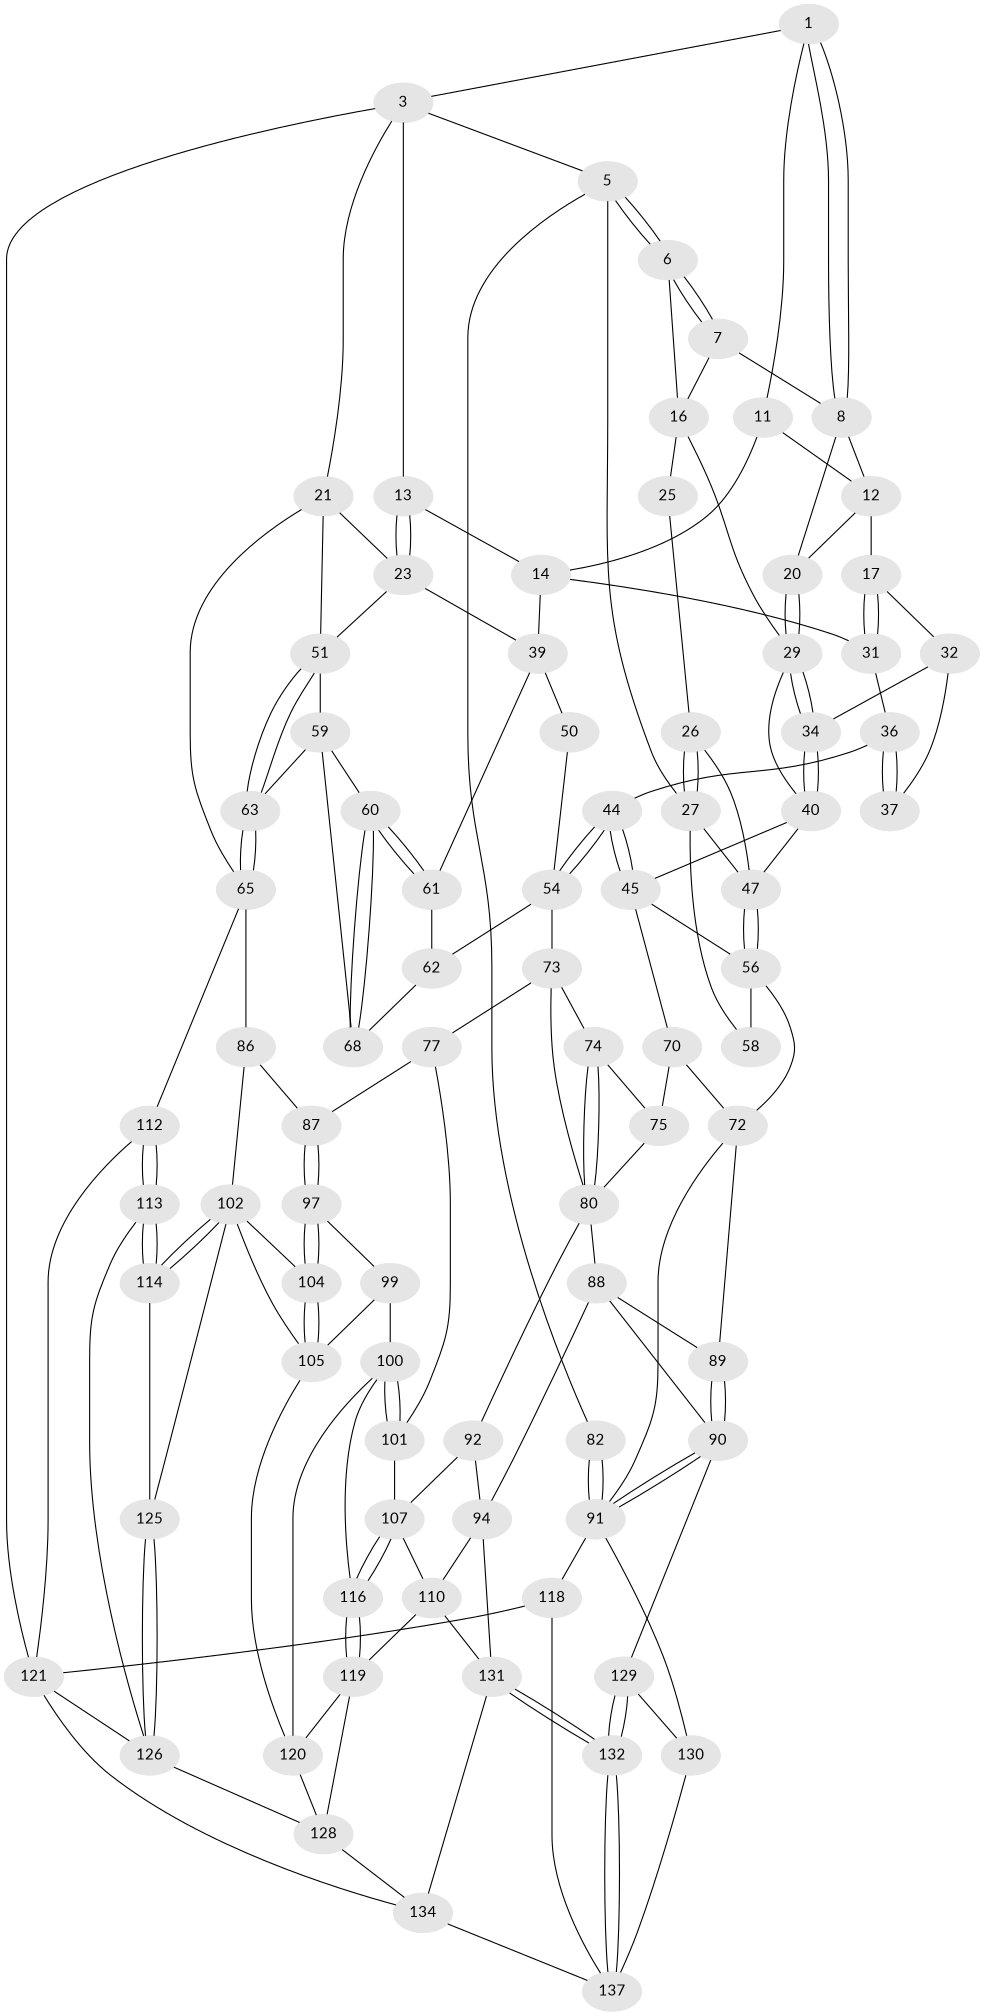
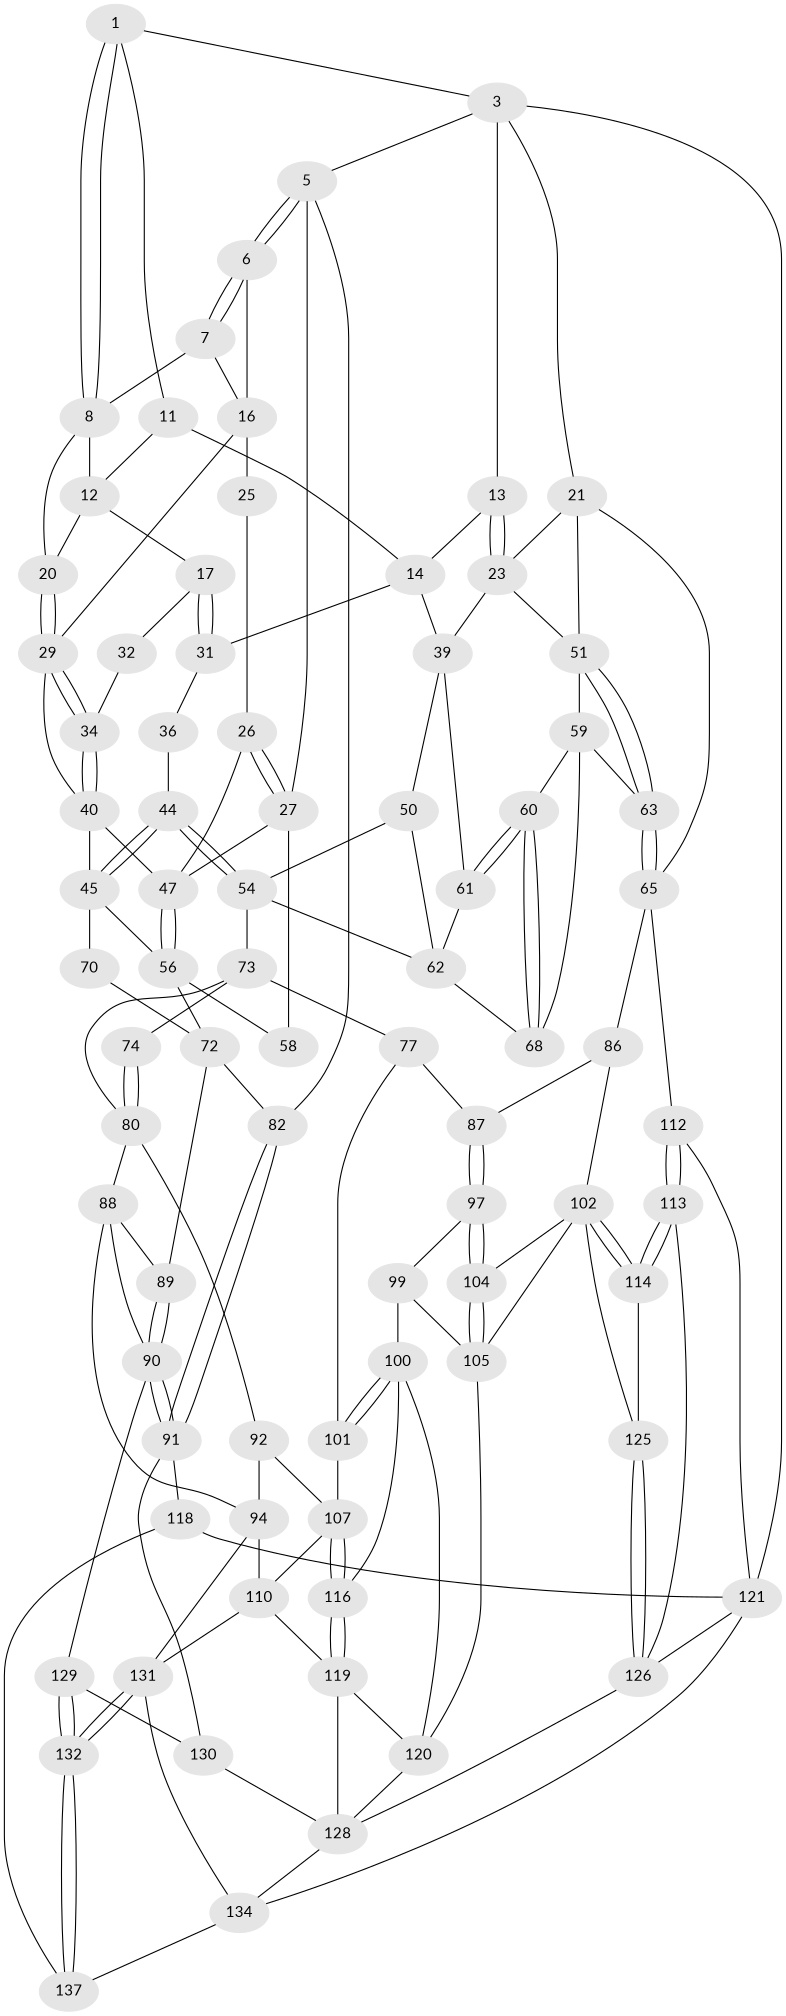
(890, 811) -> none
none -> (422, 890)
(659, 1126) -> none
(658, 1310) -> (244, 1087)
(657, 1875) -> (271, 1795)
